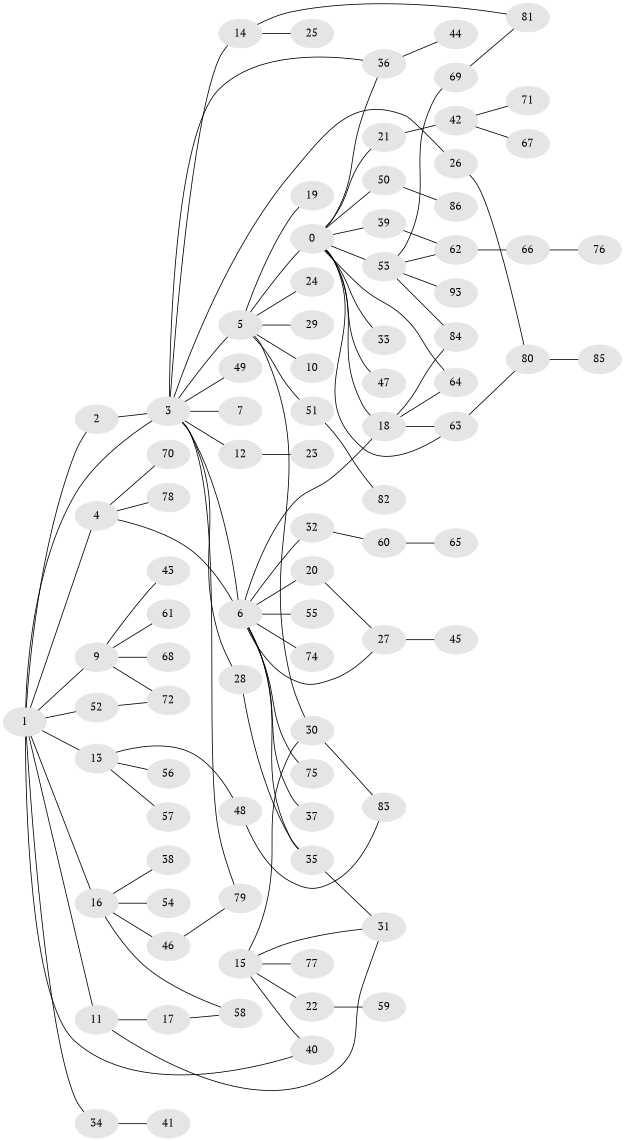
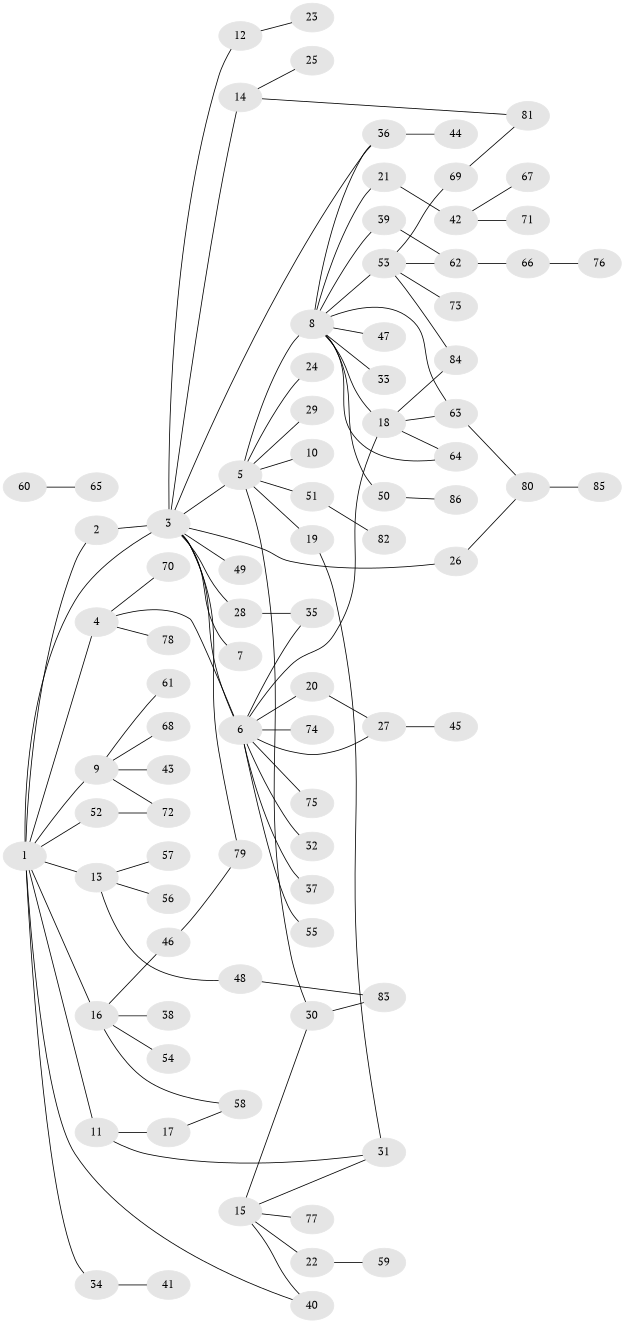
(312, 239) -> (312, 324)
(456, 293) -> (456, 307)
(348, 535) -> none
(348, 894) -> (355, 844)
